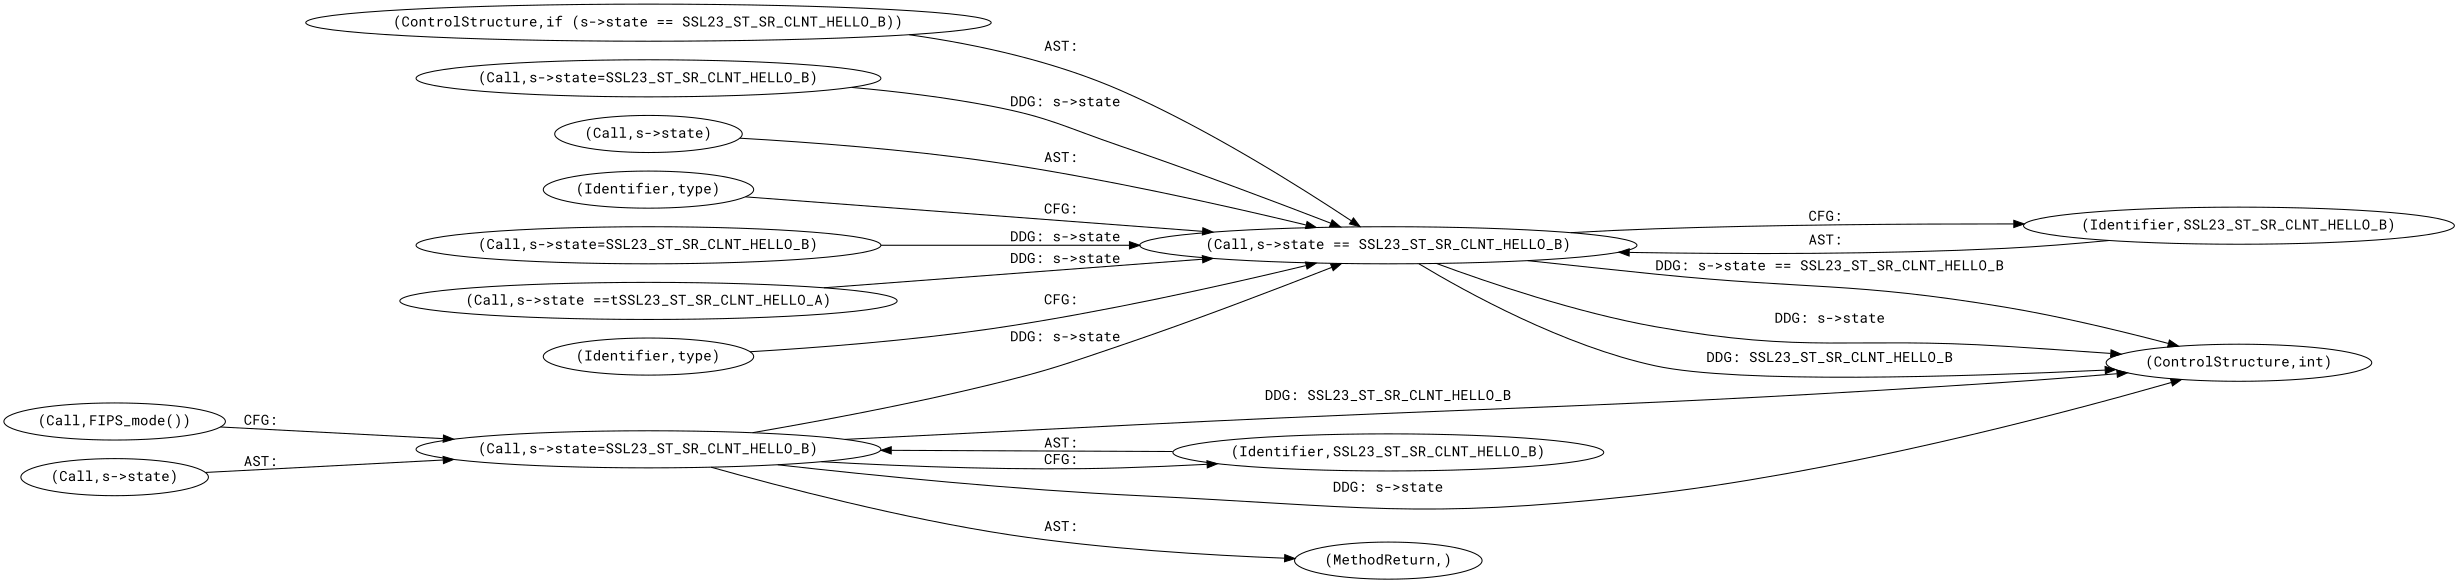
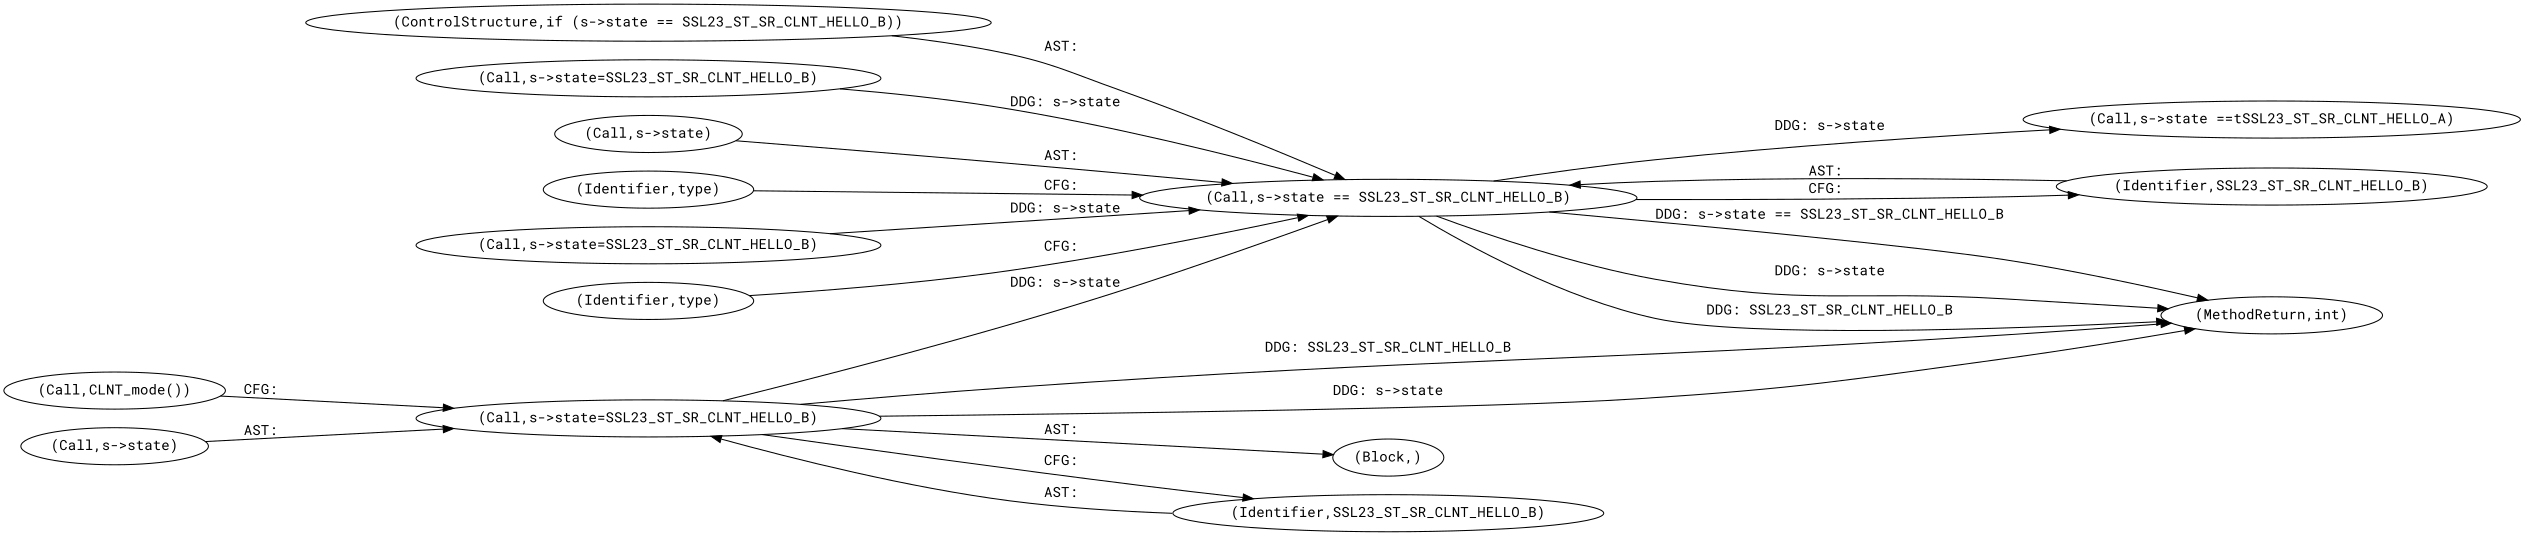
(1013, 273) -> (1771, 149)
(2239, 363) -> (2272, 315)
(115, 421) -> (115, 391)
(1388, 561) -> (1388, 458)
